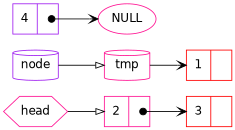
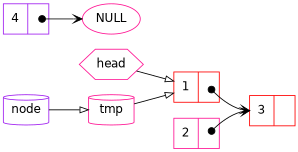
(164, 65) -> (150, 100)
none -> (227, 102)
(82, 112) -> (151, 75)
